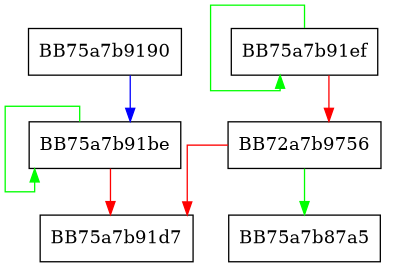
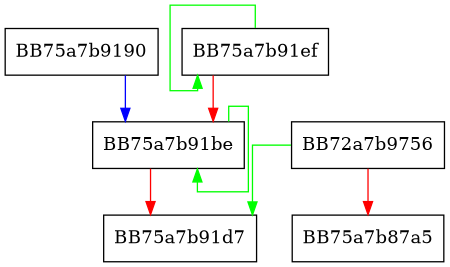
(329, 92) -> (213, 92)
(187, 153) -> (258, 145)
(305, 185) -> (368, 185)
